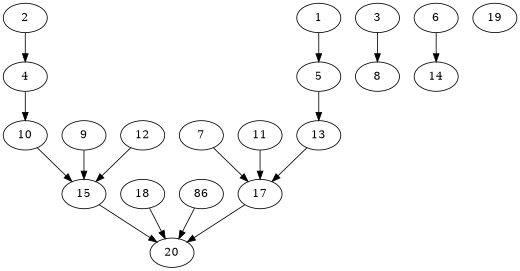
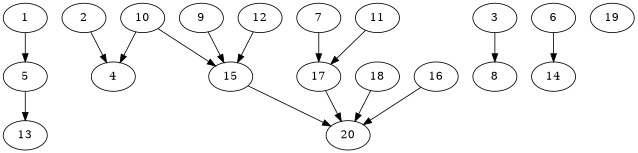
(25, 102) -> (130, 44)
(292, 162) -> none
(201, 194) -> (436, 77)
